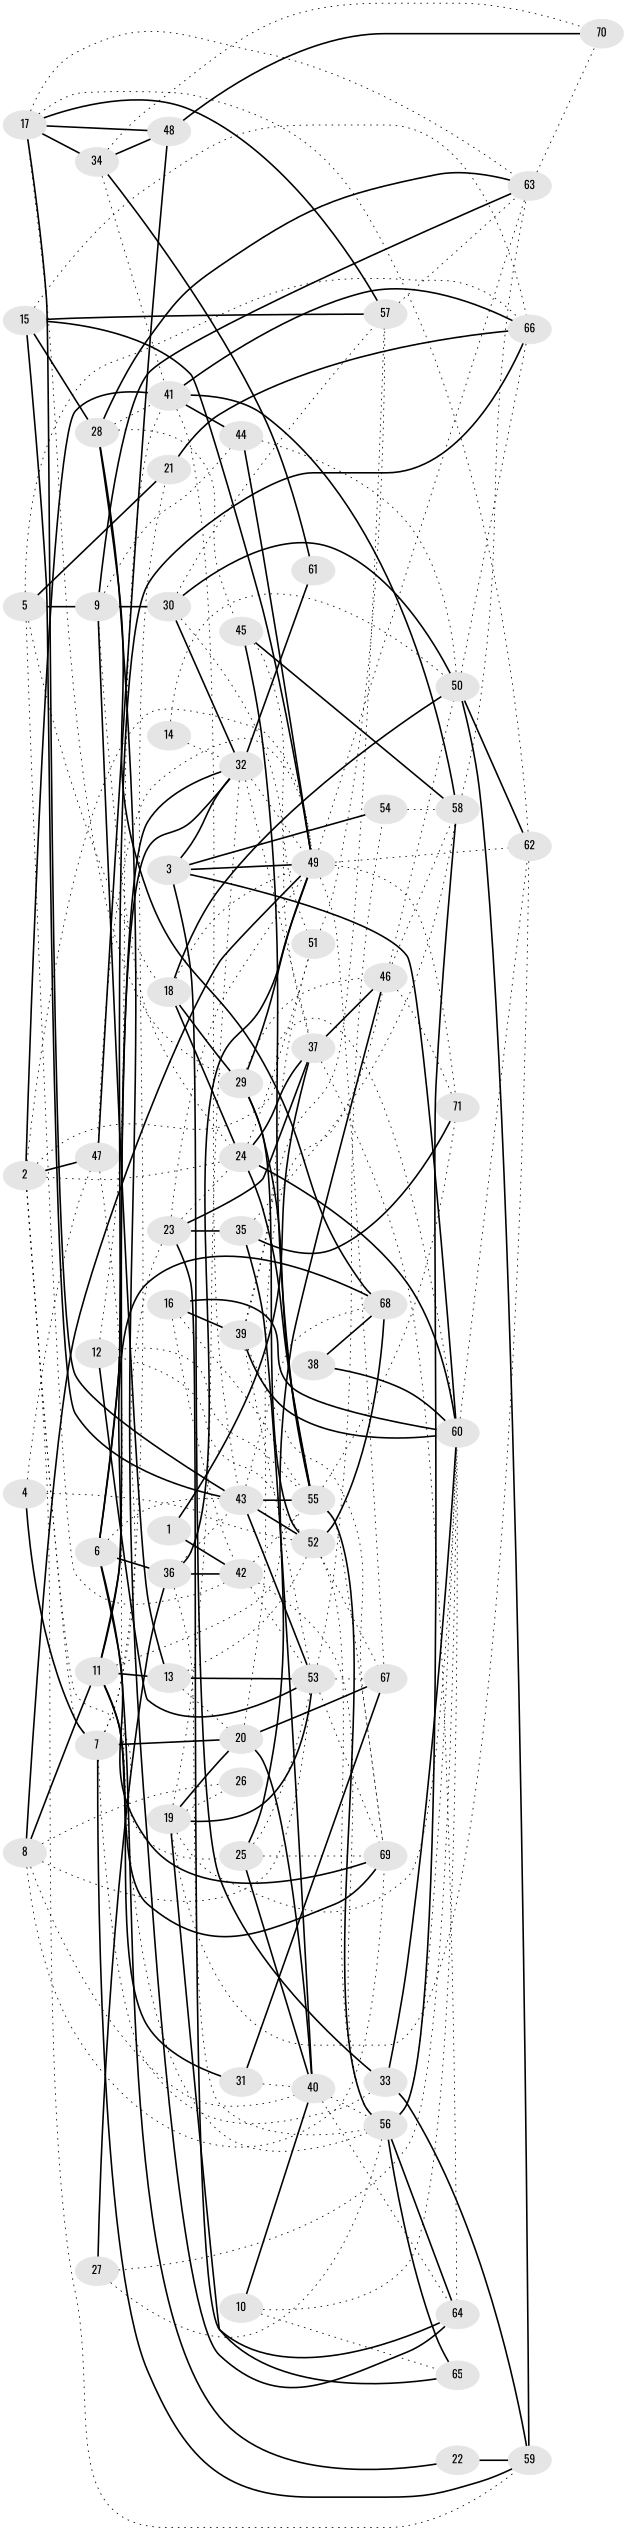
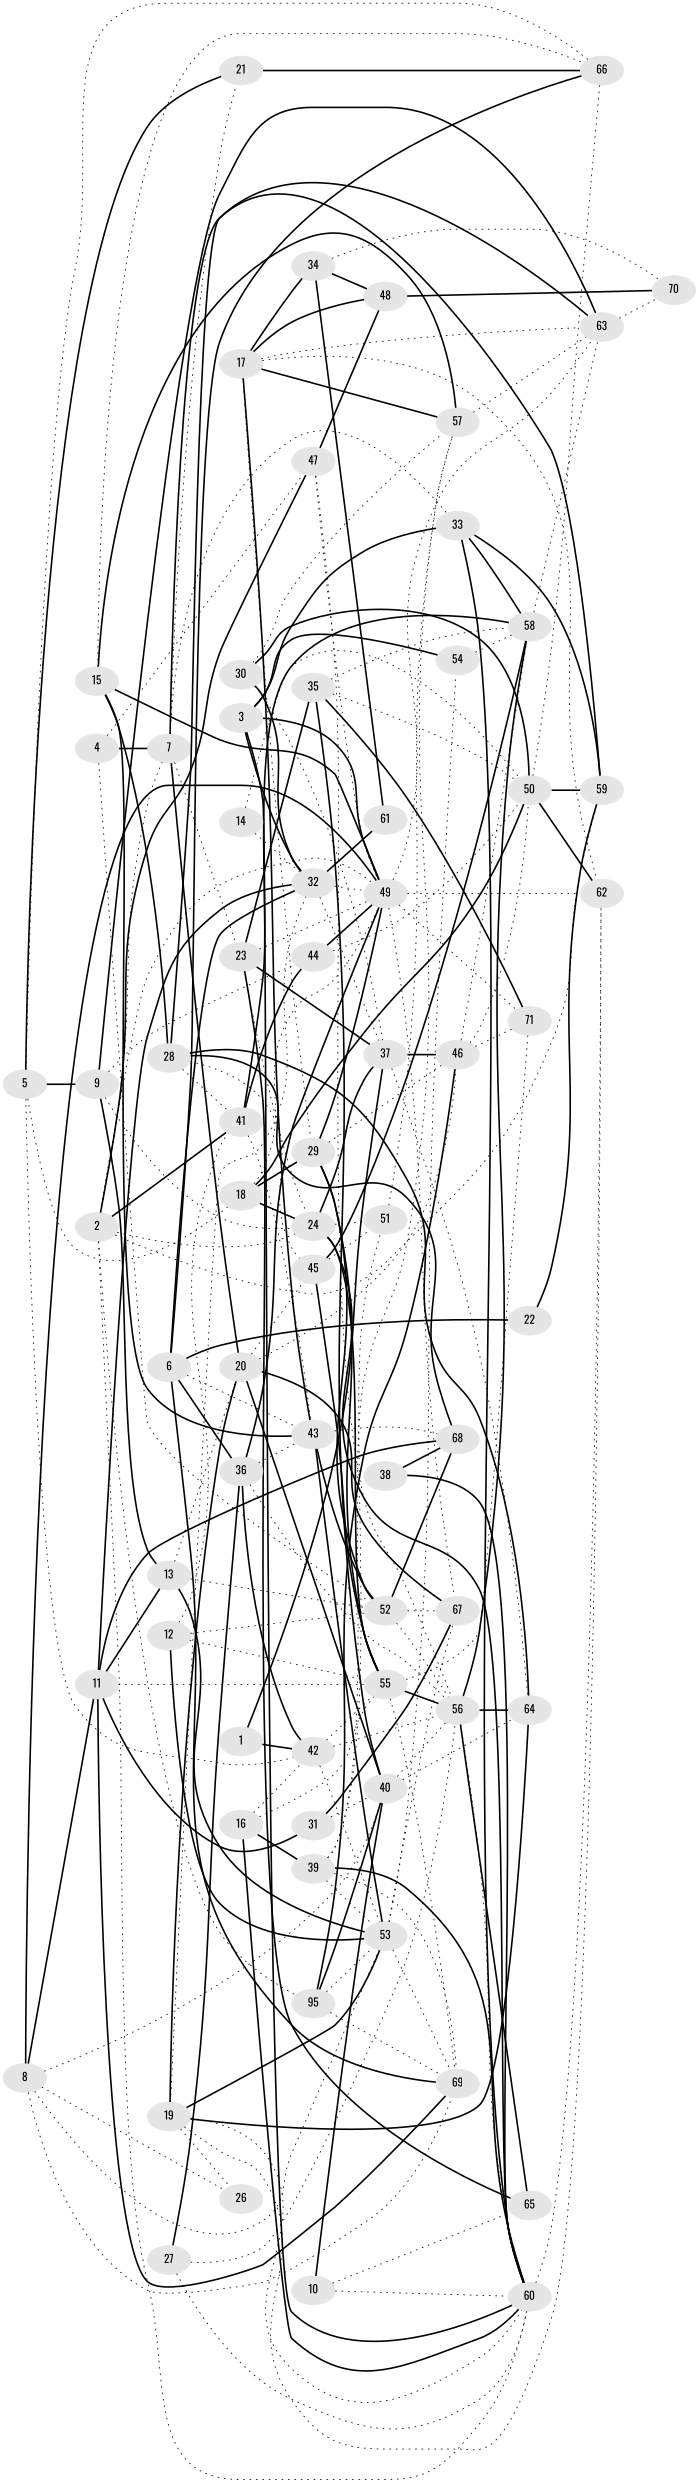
(133, 279) -> none
(340, 300) -> none
none -> (496, 575)
(136, 607) -> none
none -> (427, 731)
none -> (277, 1318)
(277, 1500) -> none
(241, 1856) -> (313, 2003)
